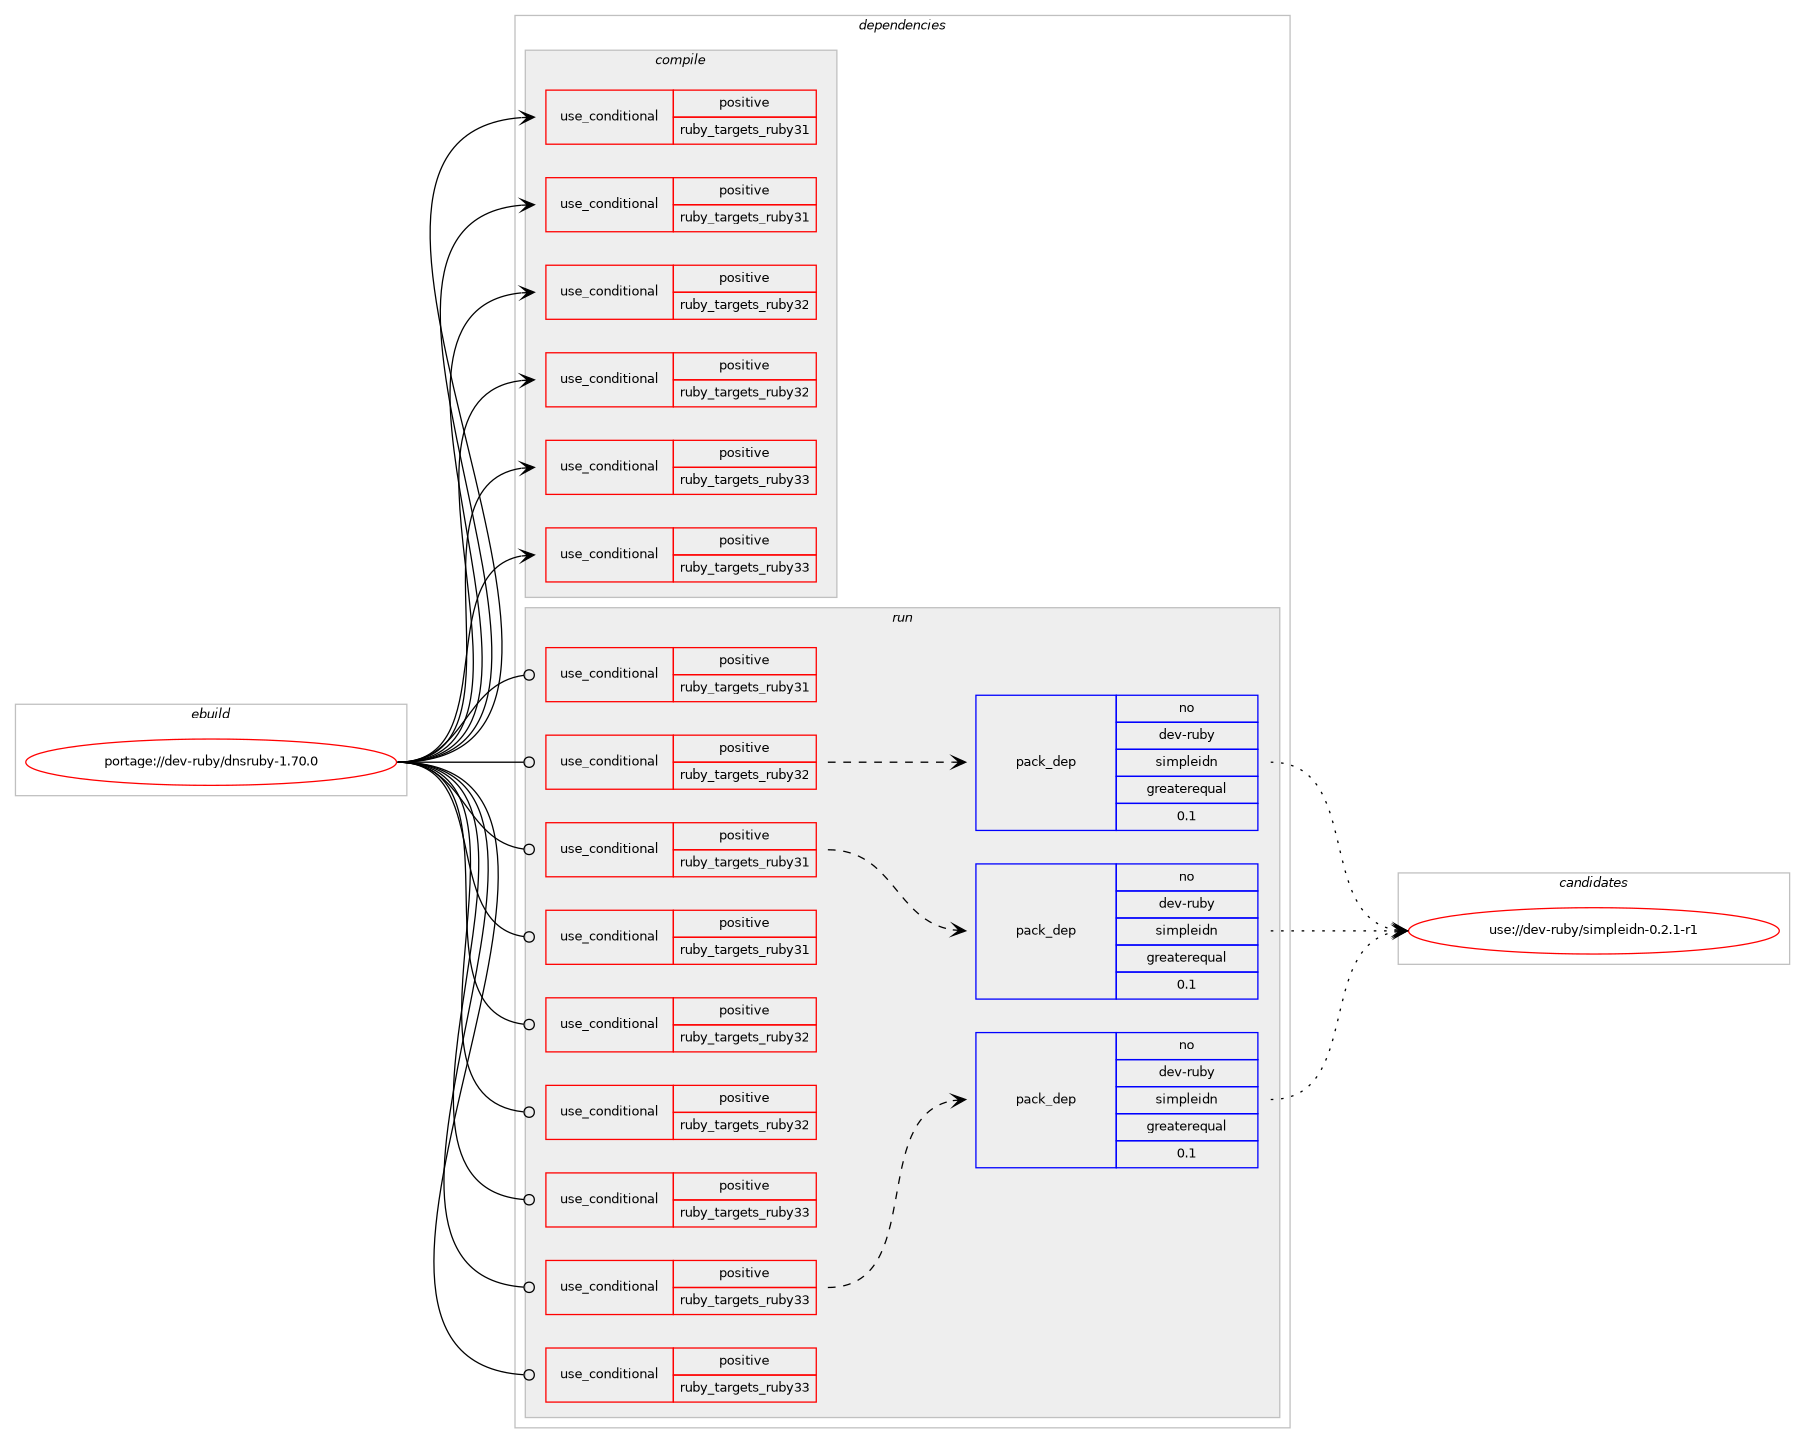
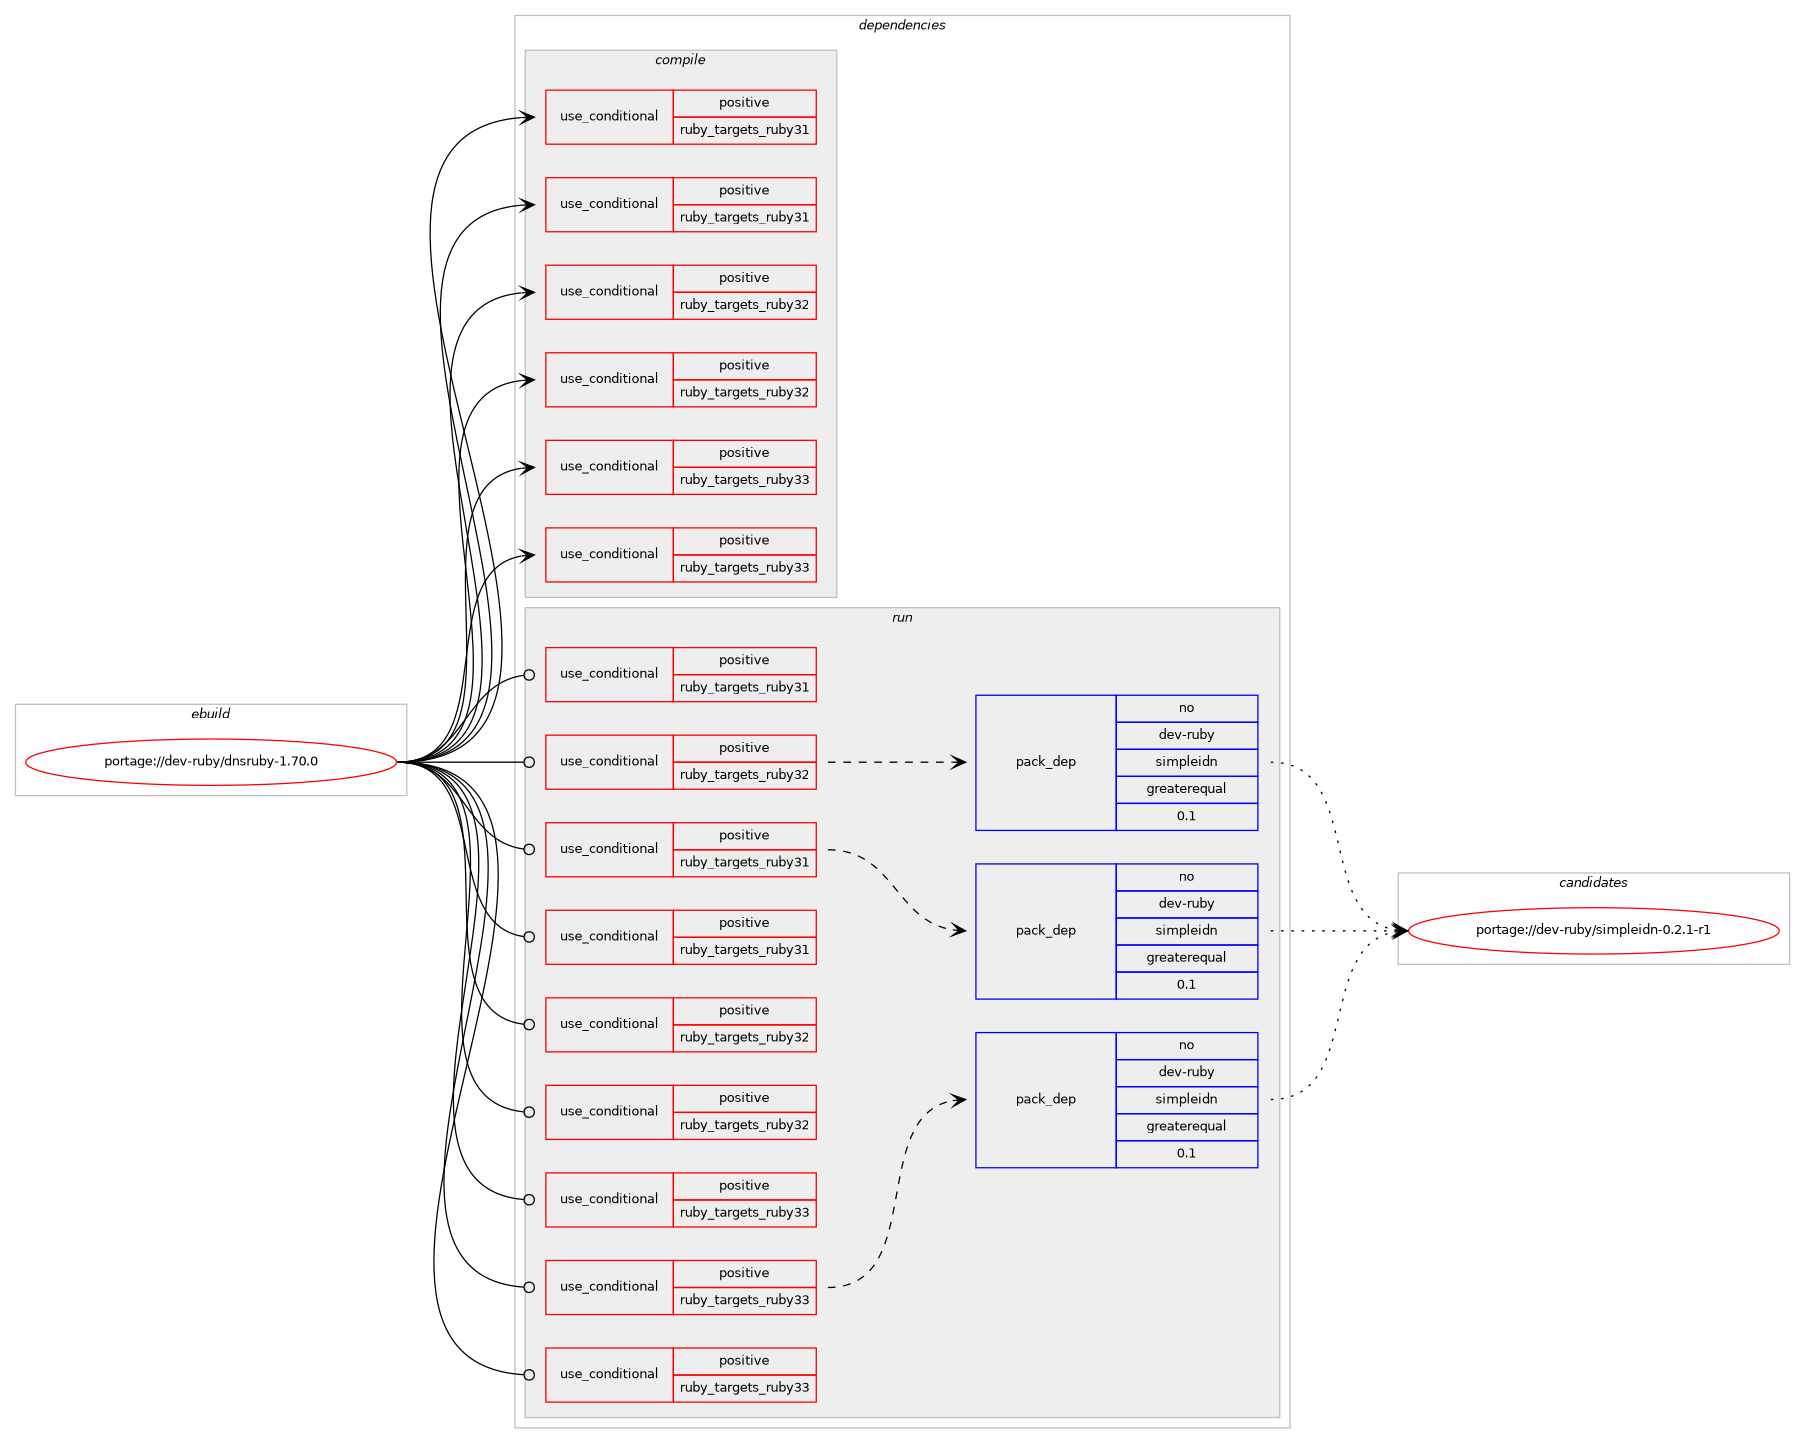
(1594, 931) -> (1594, 931)
